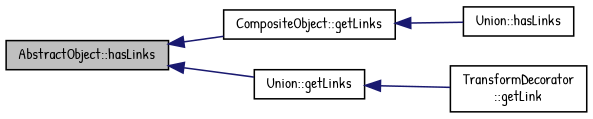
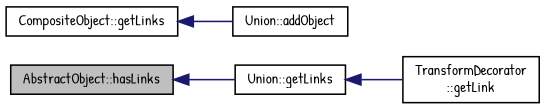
(519, 21) -> (290, 21)
(204, 39) -> none
